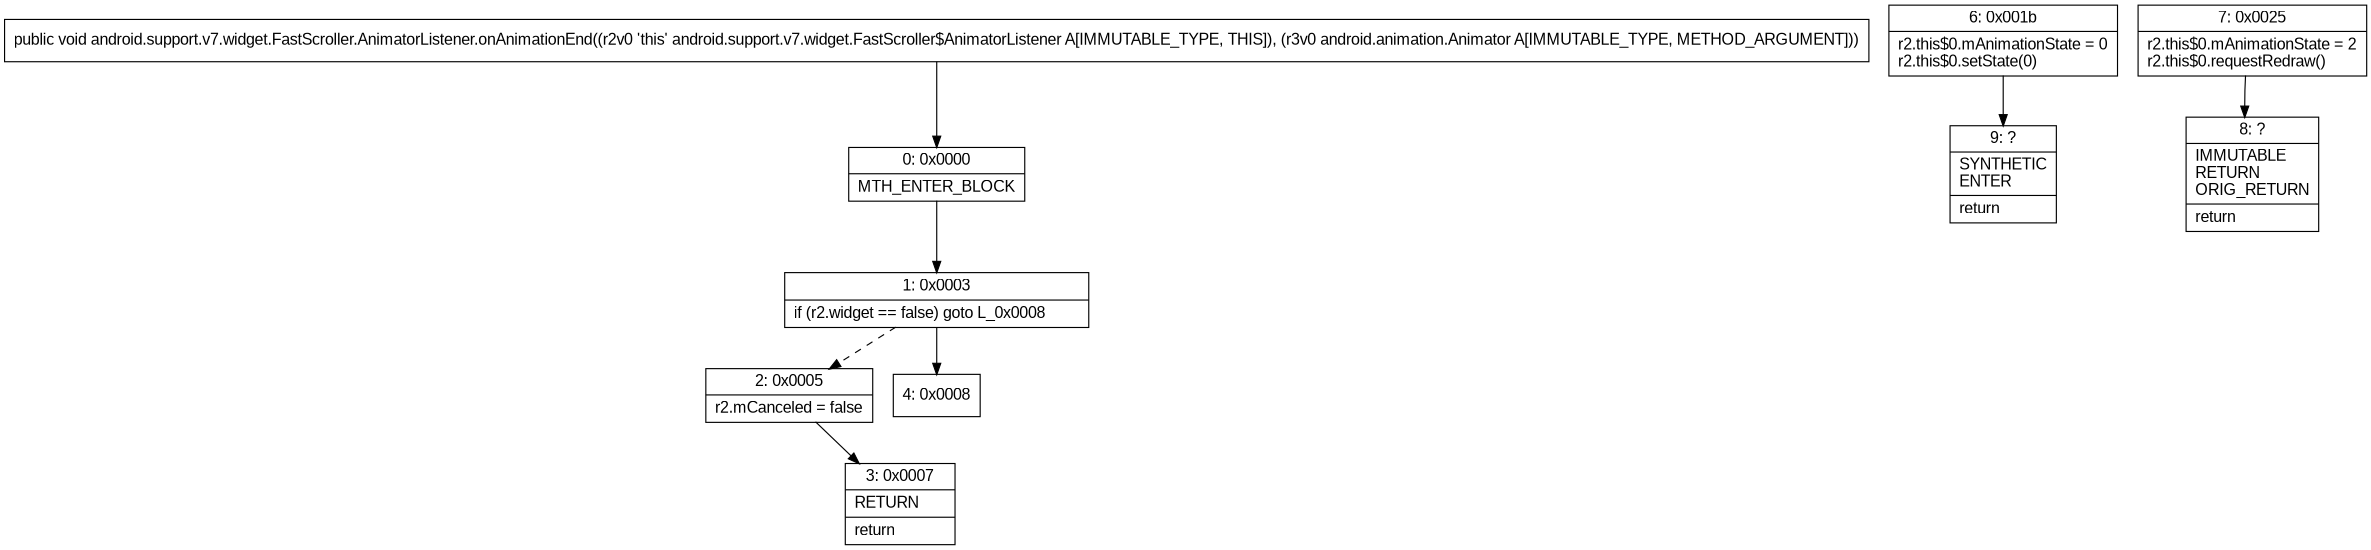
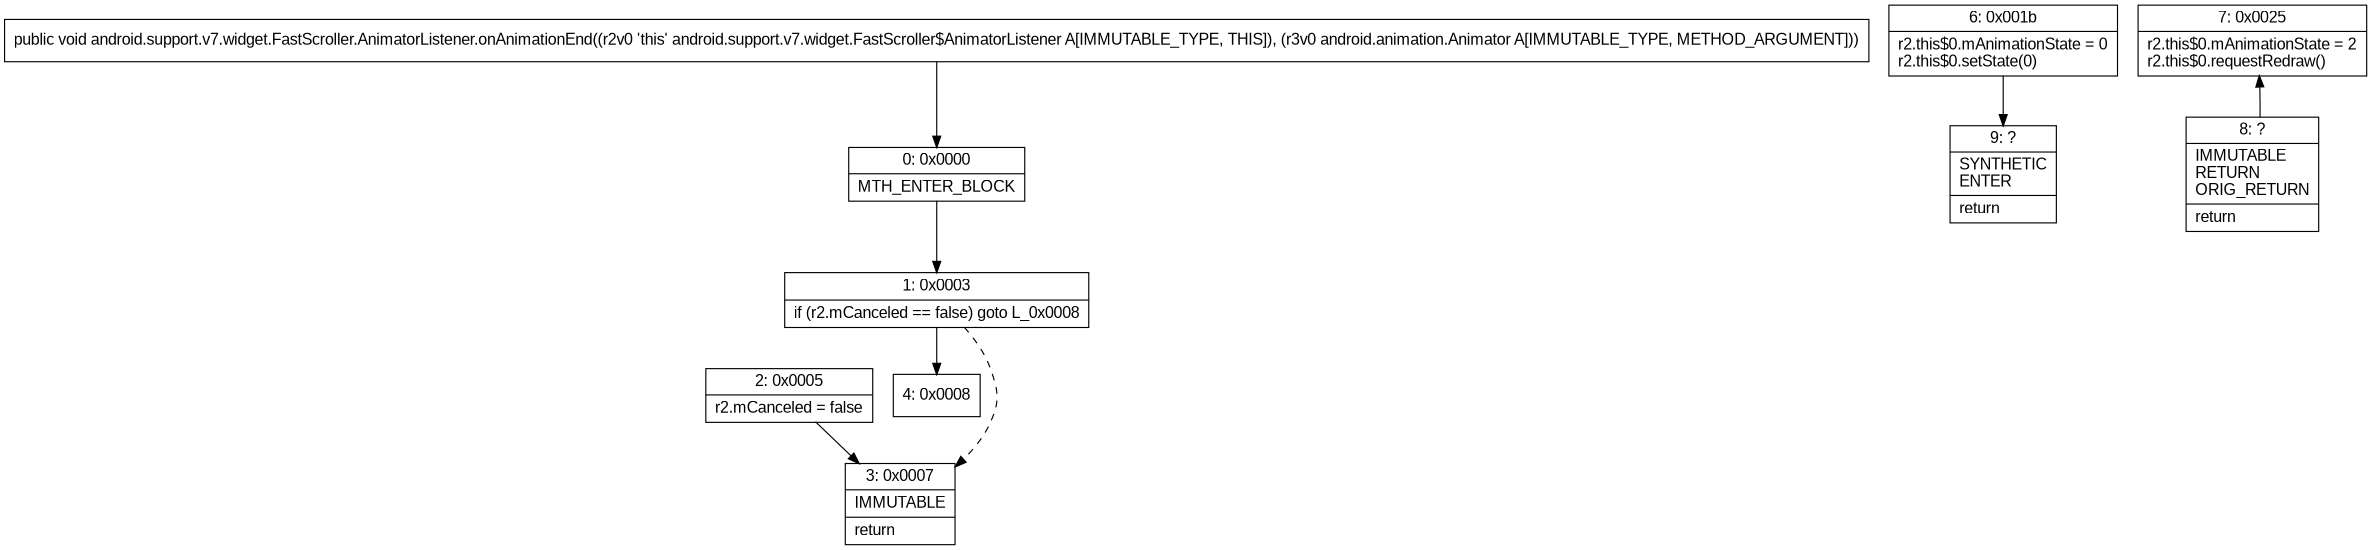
(2245, 91) -> (2260, 102)
(920, 313) -> (937, 313)
(867, 345) -> (997, 394)
(887, 503) -> (900, 503)
